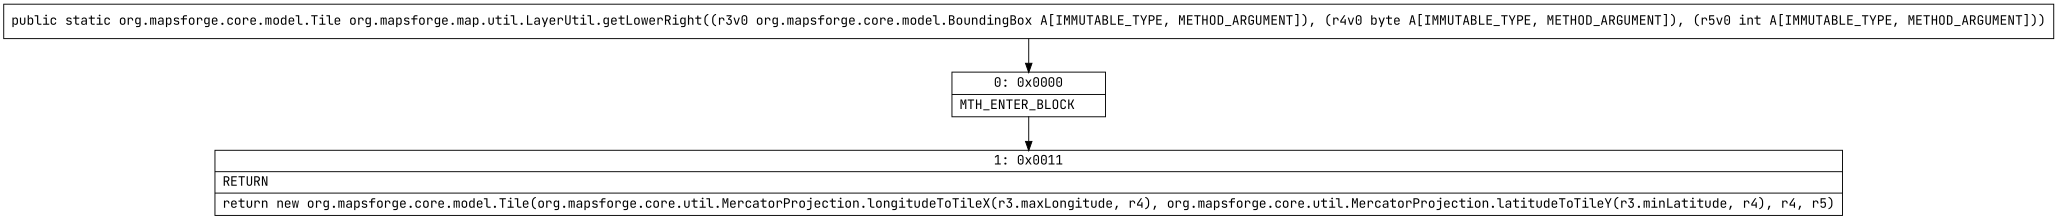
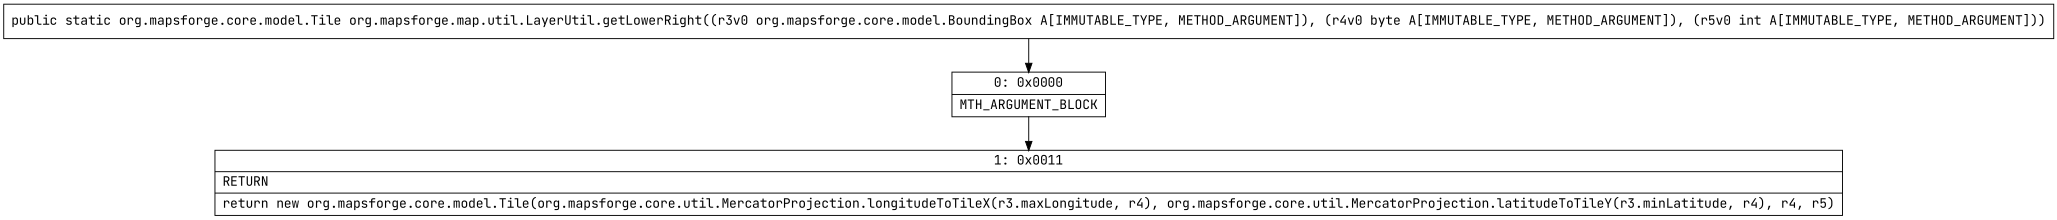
(1017, 105) -> (1029, 105)
